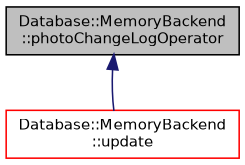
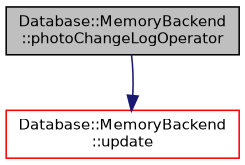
(112, 90) -> (133, 75)
